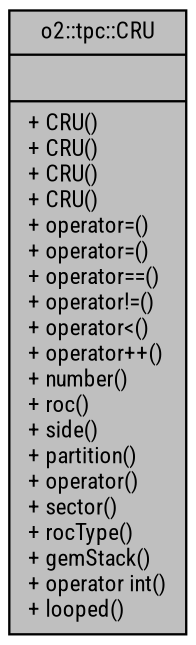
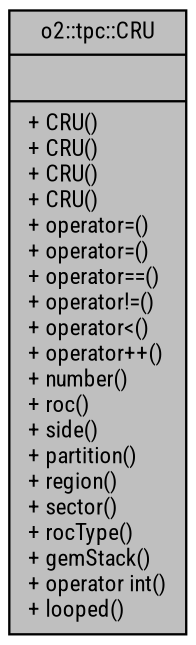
(84, 482) -> (73, 482)
